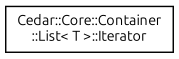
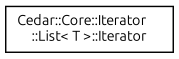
(89, 29) -> (89, 29)
